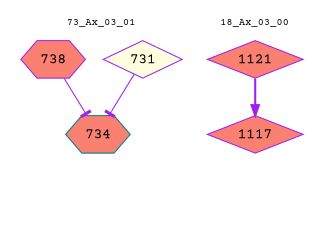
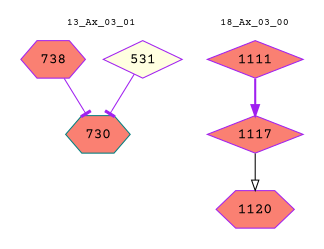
(102, 22) -> (102, 22)
(143, 59) -> (143, 59)
(255, 59) -> (255, 59)
(98, 134) -> (98, 134)
none -> (255, 209)
